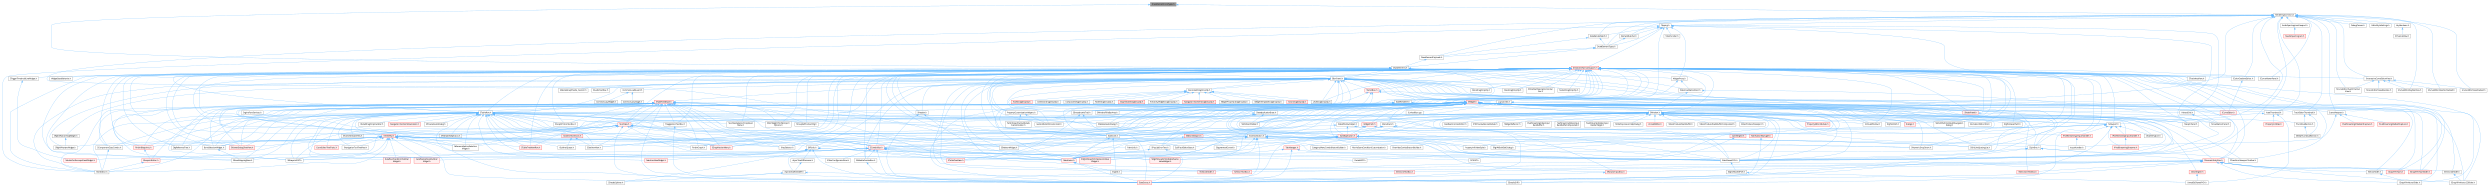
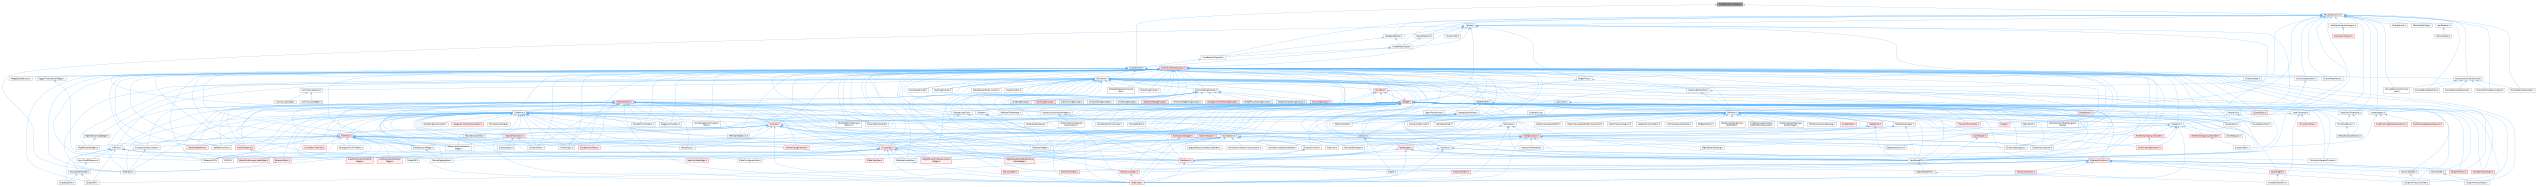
(873, 178) -> none
